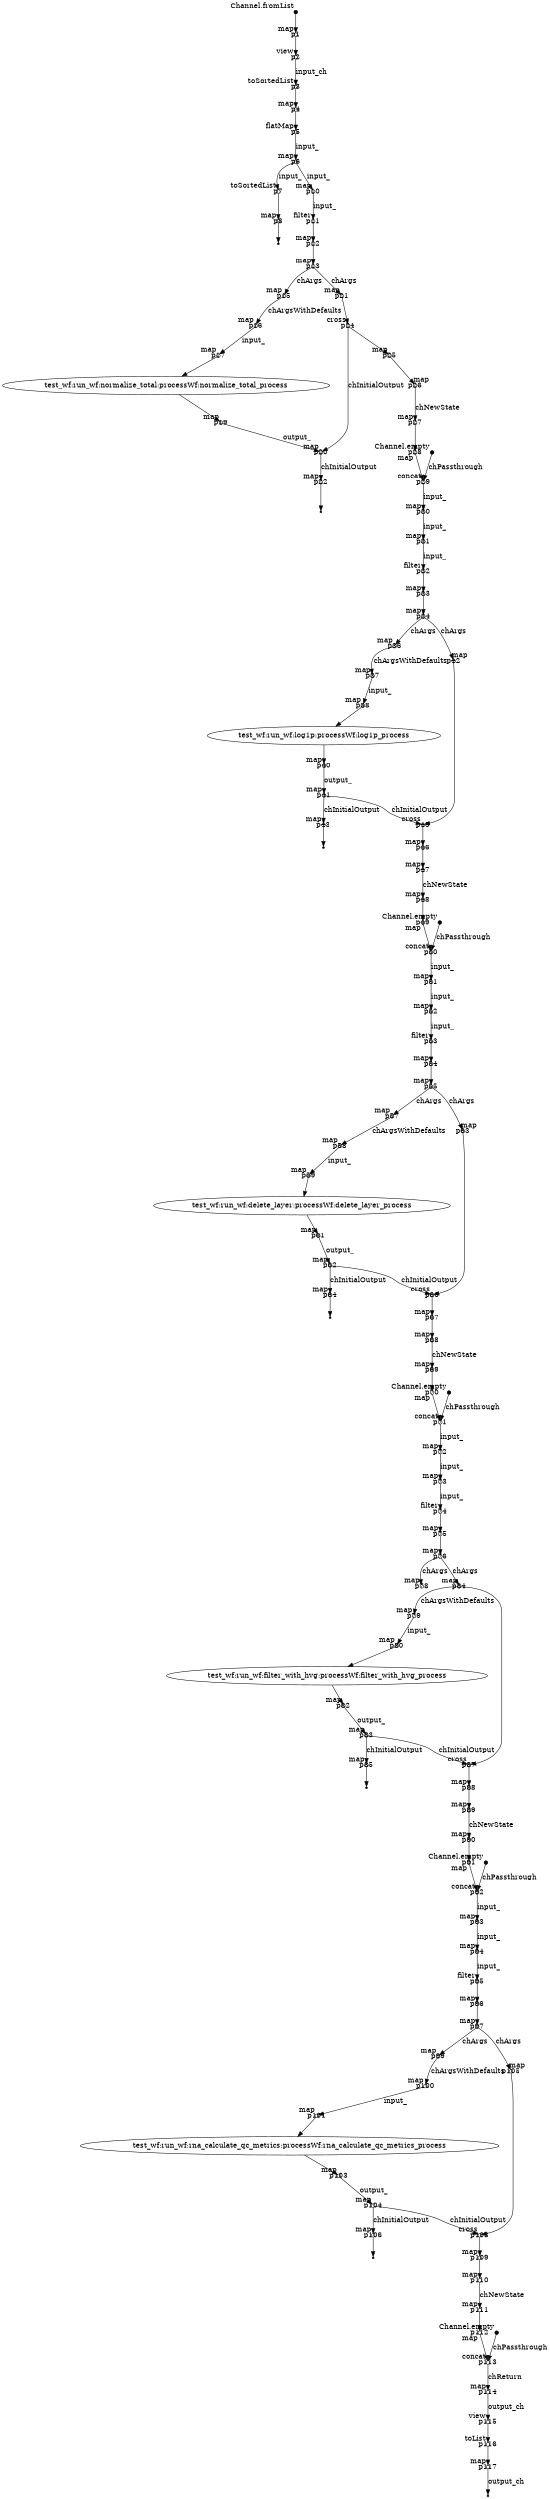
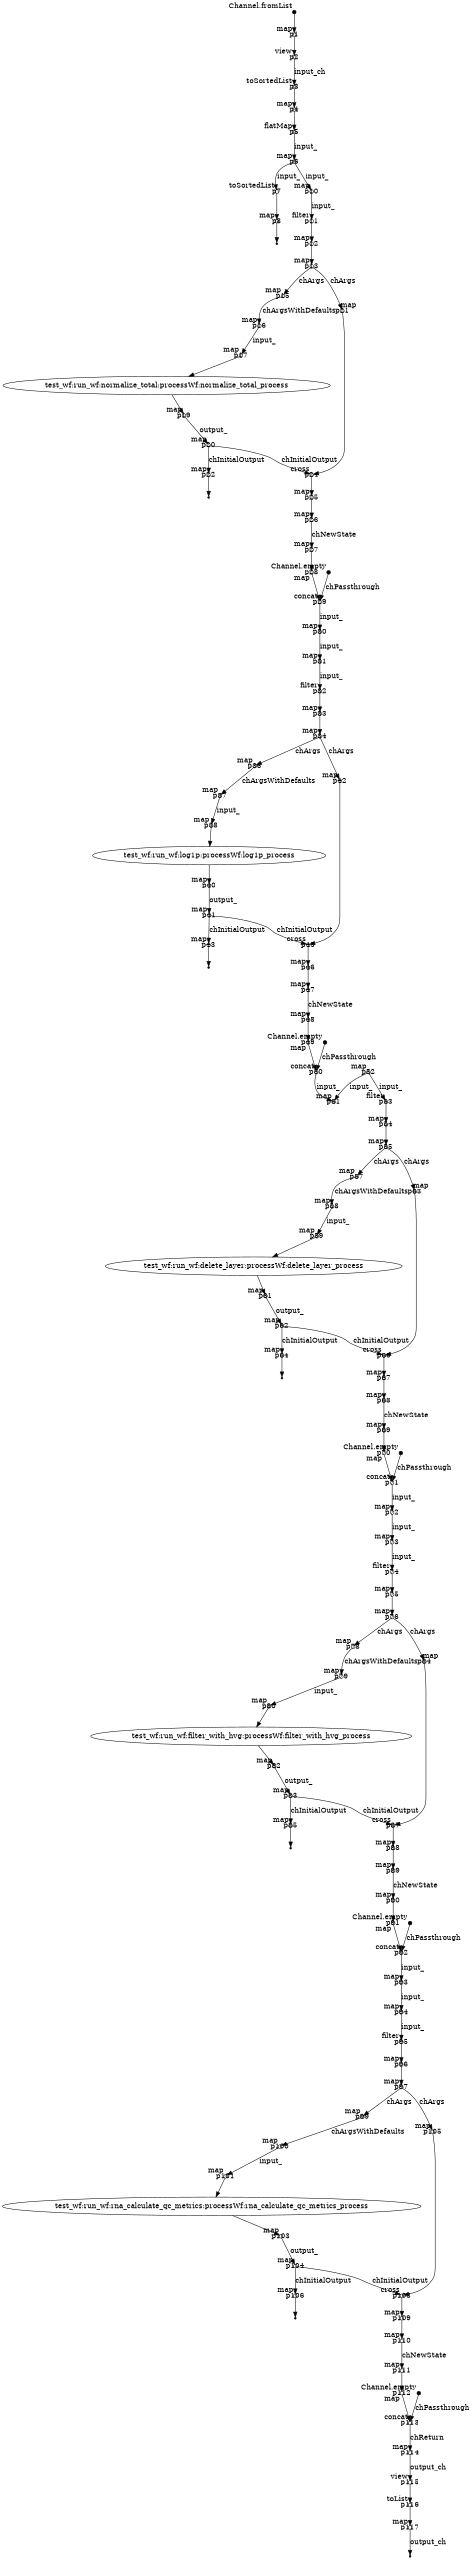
(348, 393) -> (259, 454)
(431, 994) -> (351, 1082)
(432, 1591) -> (345, 1658)
